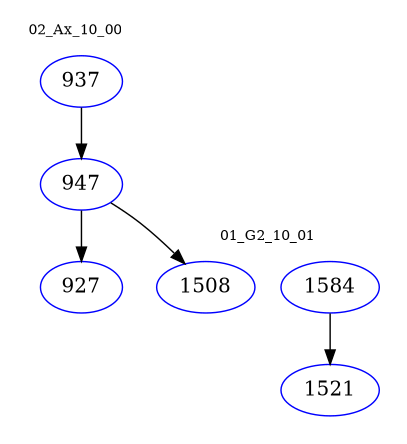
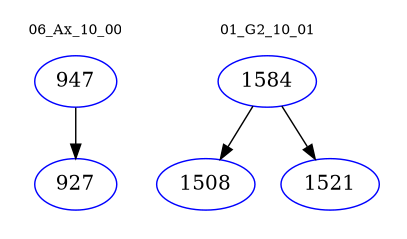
(76, 31) -> (76, 31)
(81, 81) -> none
(155, 235) -> (241, 126)
